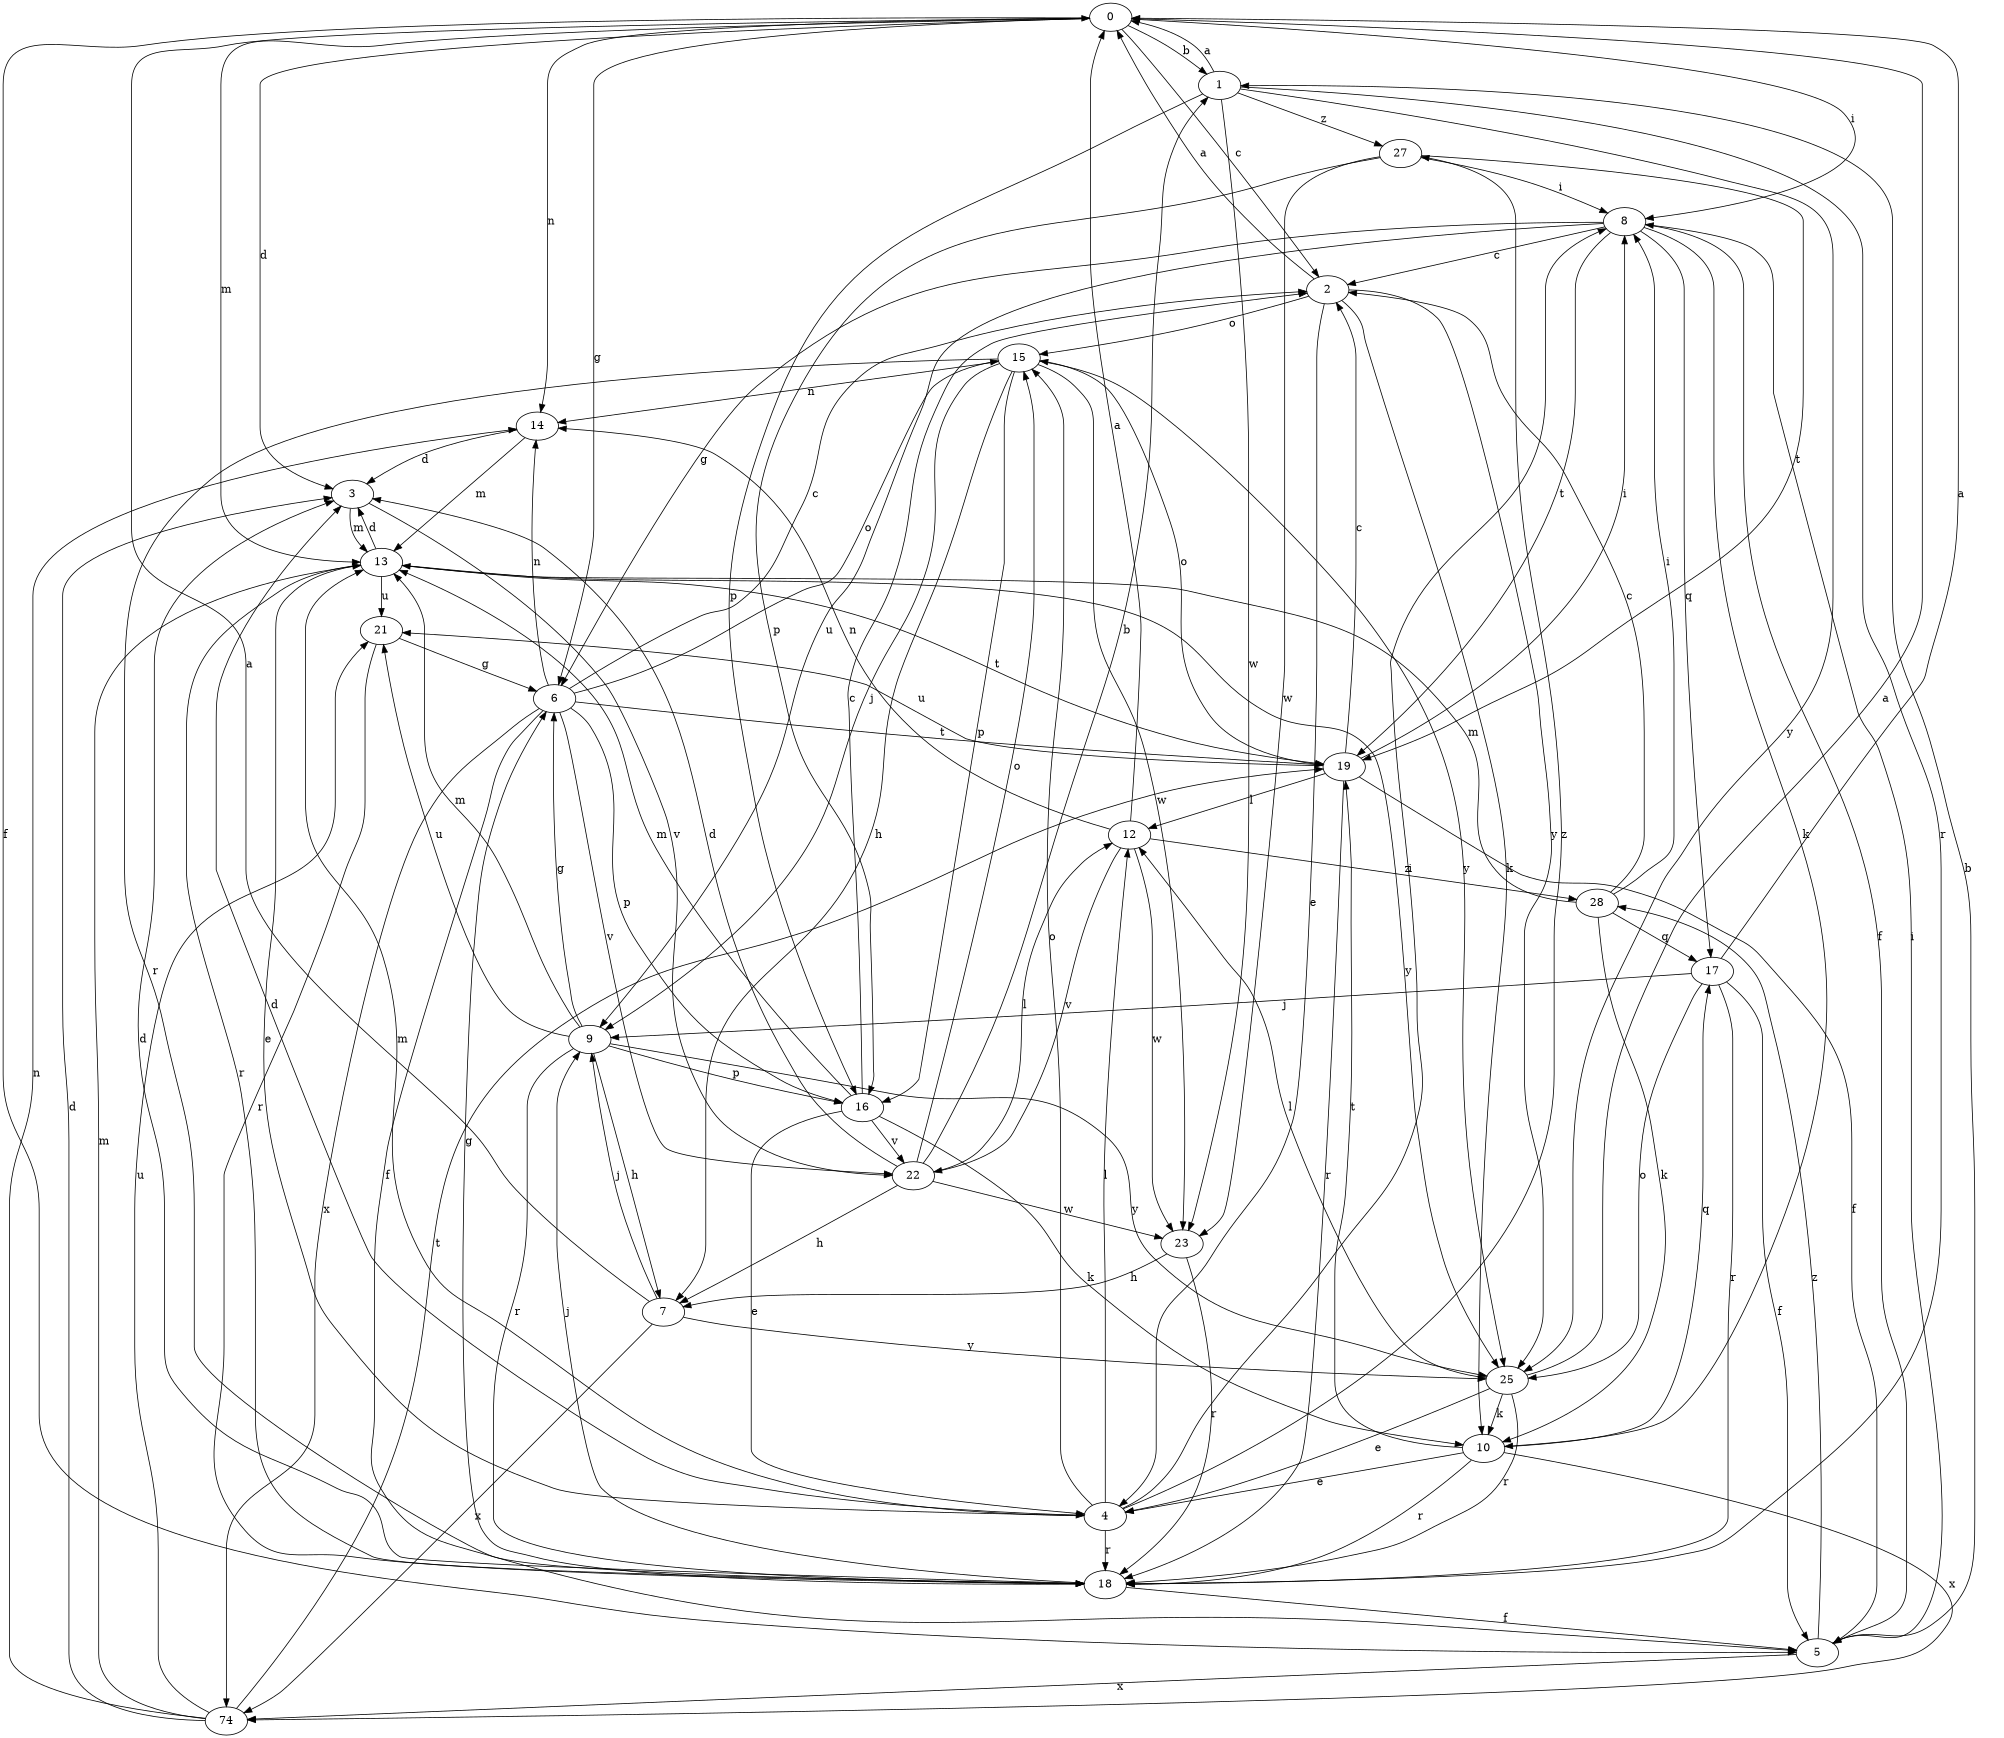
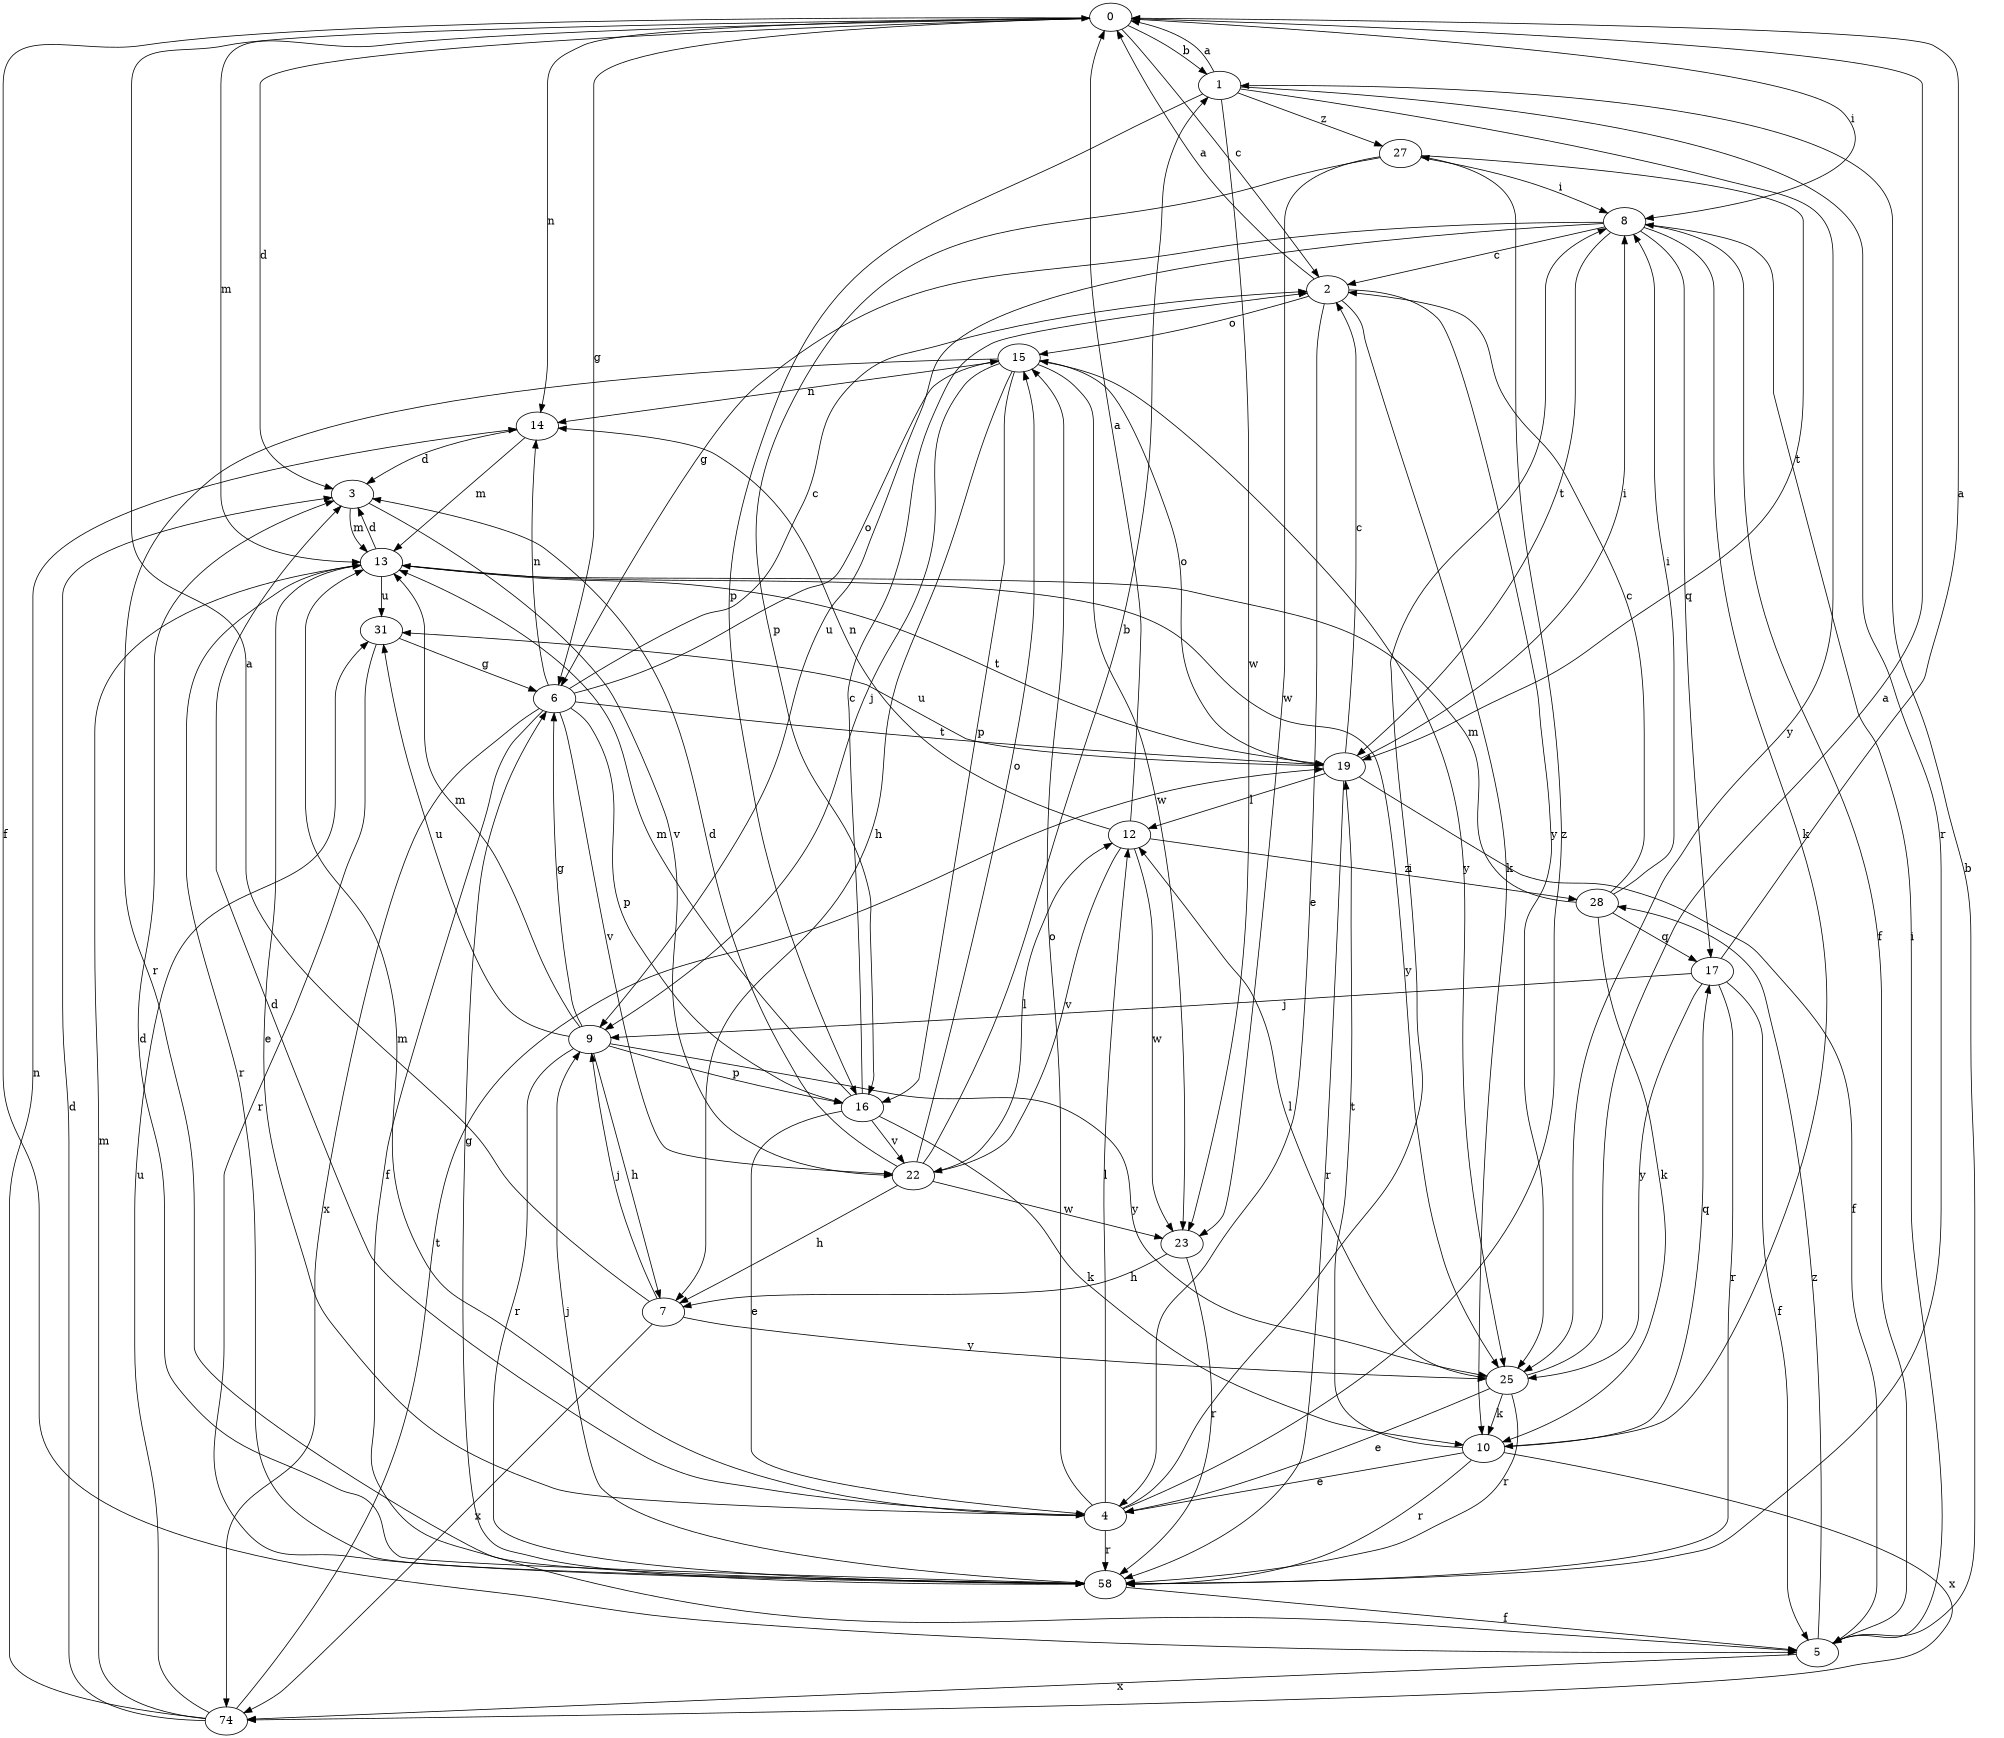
(381, 631) -> (381, 631)
(1643, 1176) -> (1643, 1176)
(1105, 1585) -> (1105, 1585)
